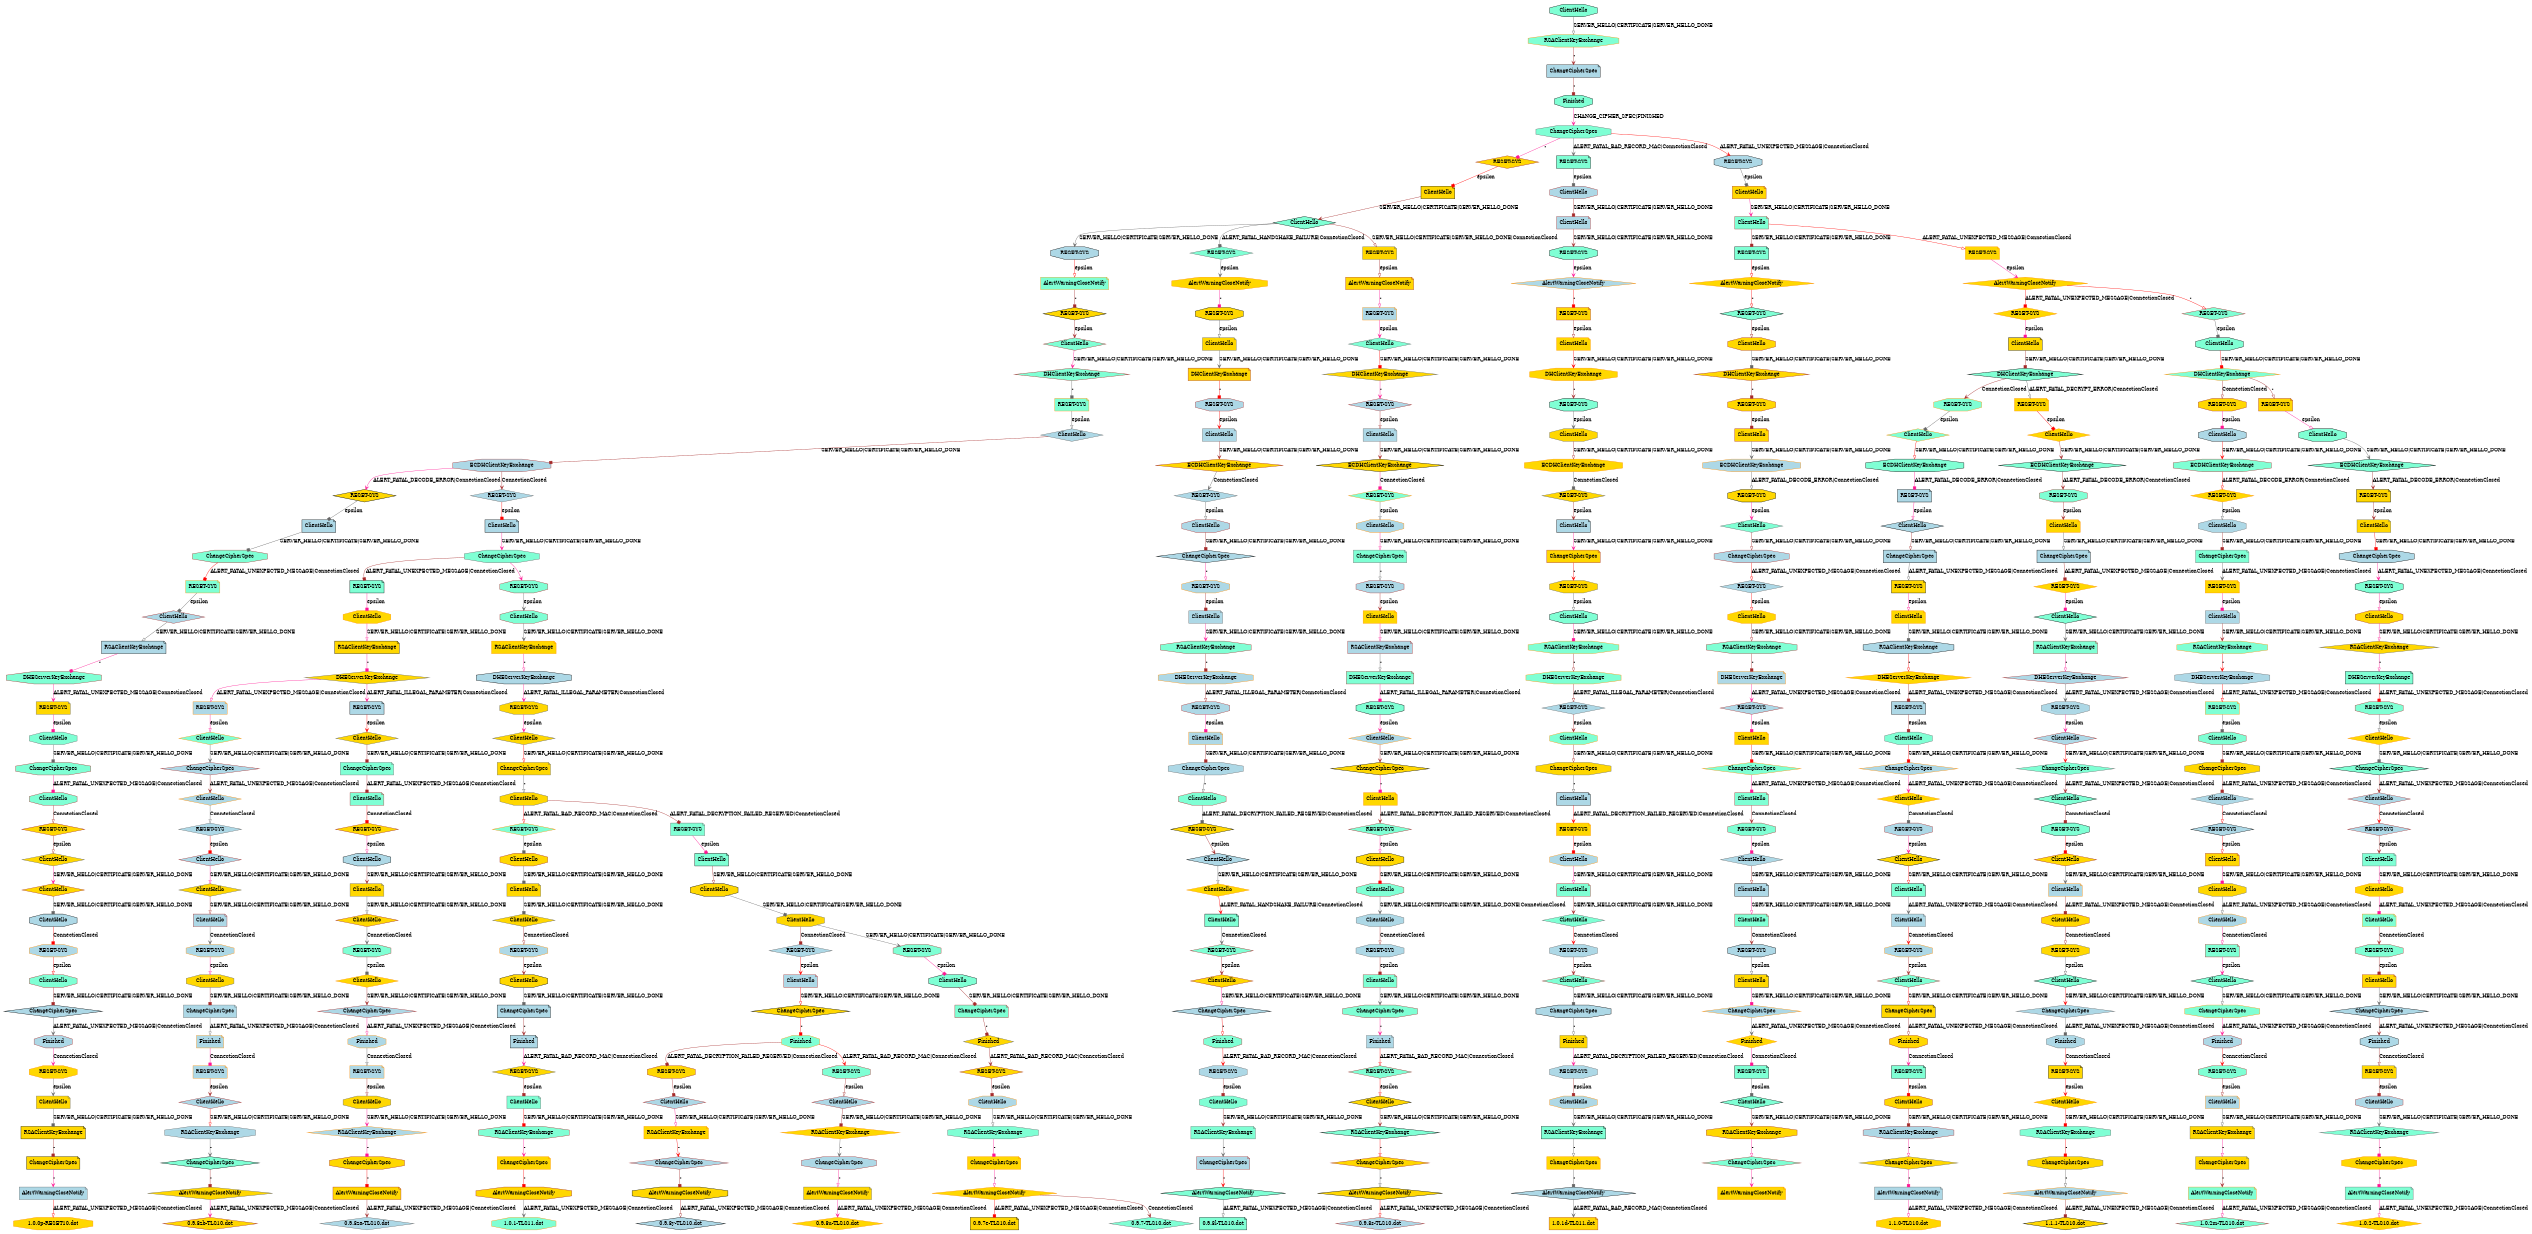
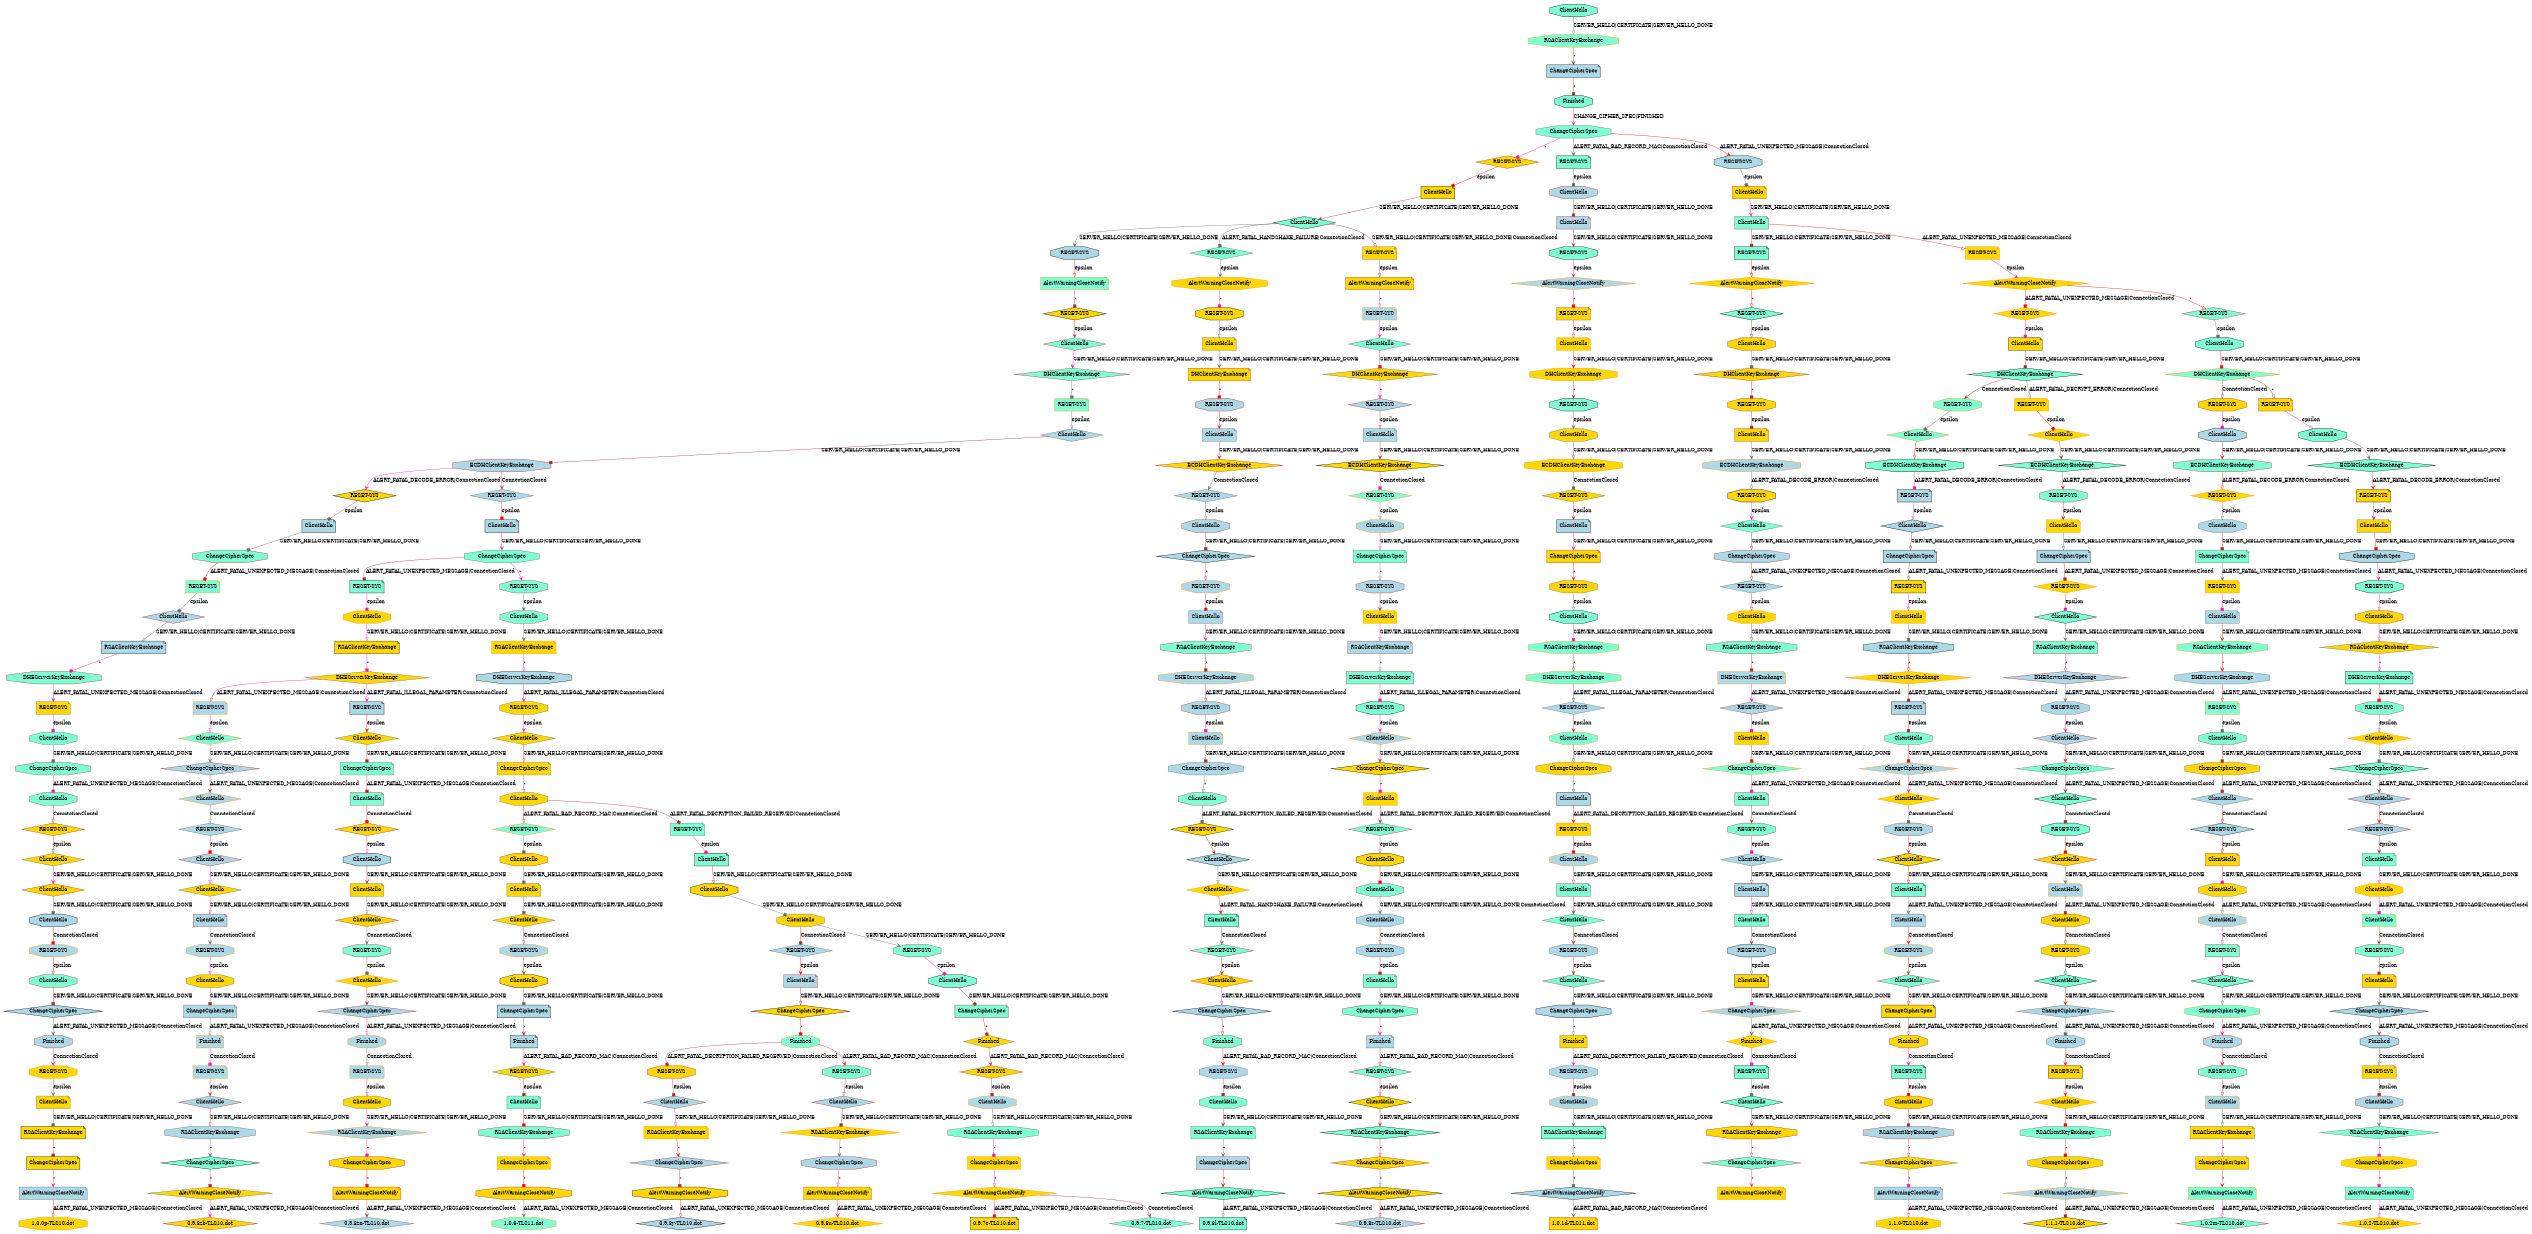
(53, 1224) -> (53, 1224)
(524, 1224) -> (524, 1224)
